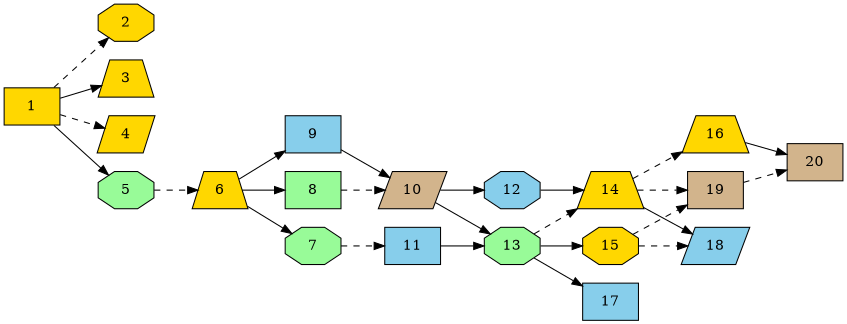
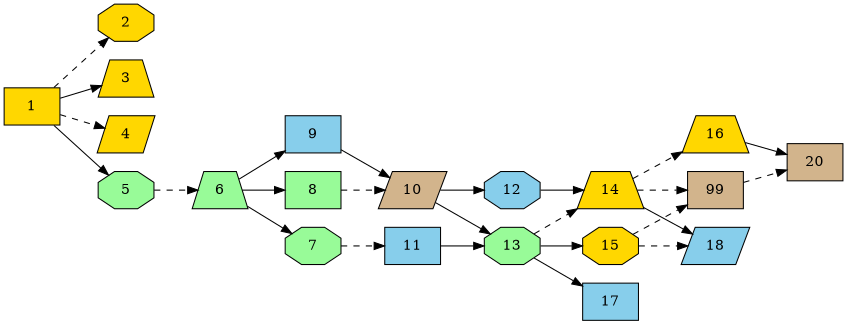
(220, 190) -> (220, 190)
(715, 190) -> (715, 190)
